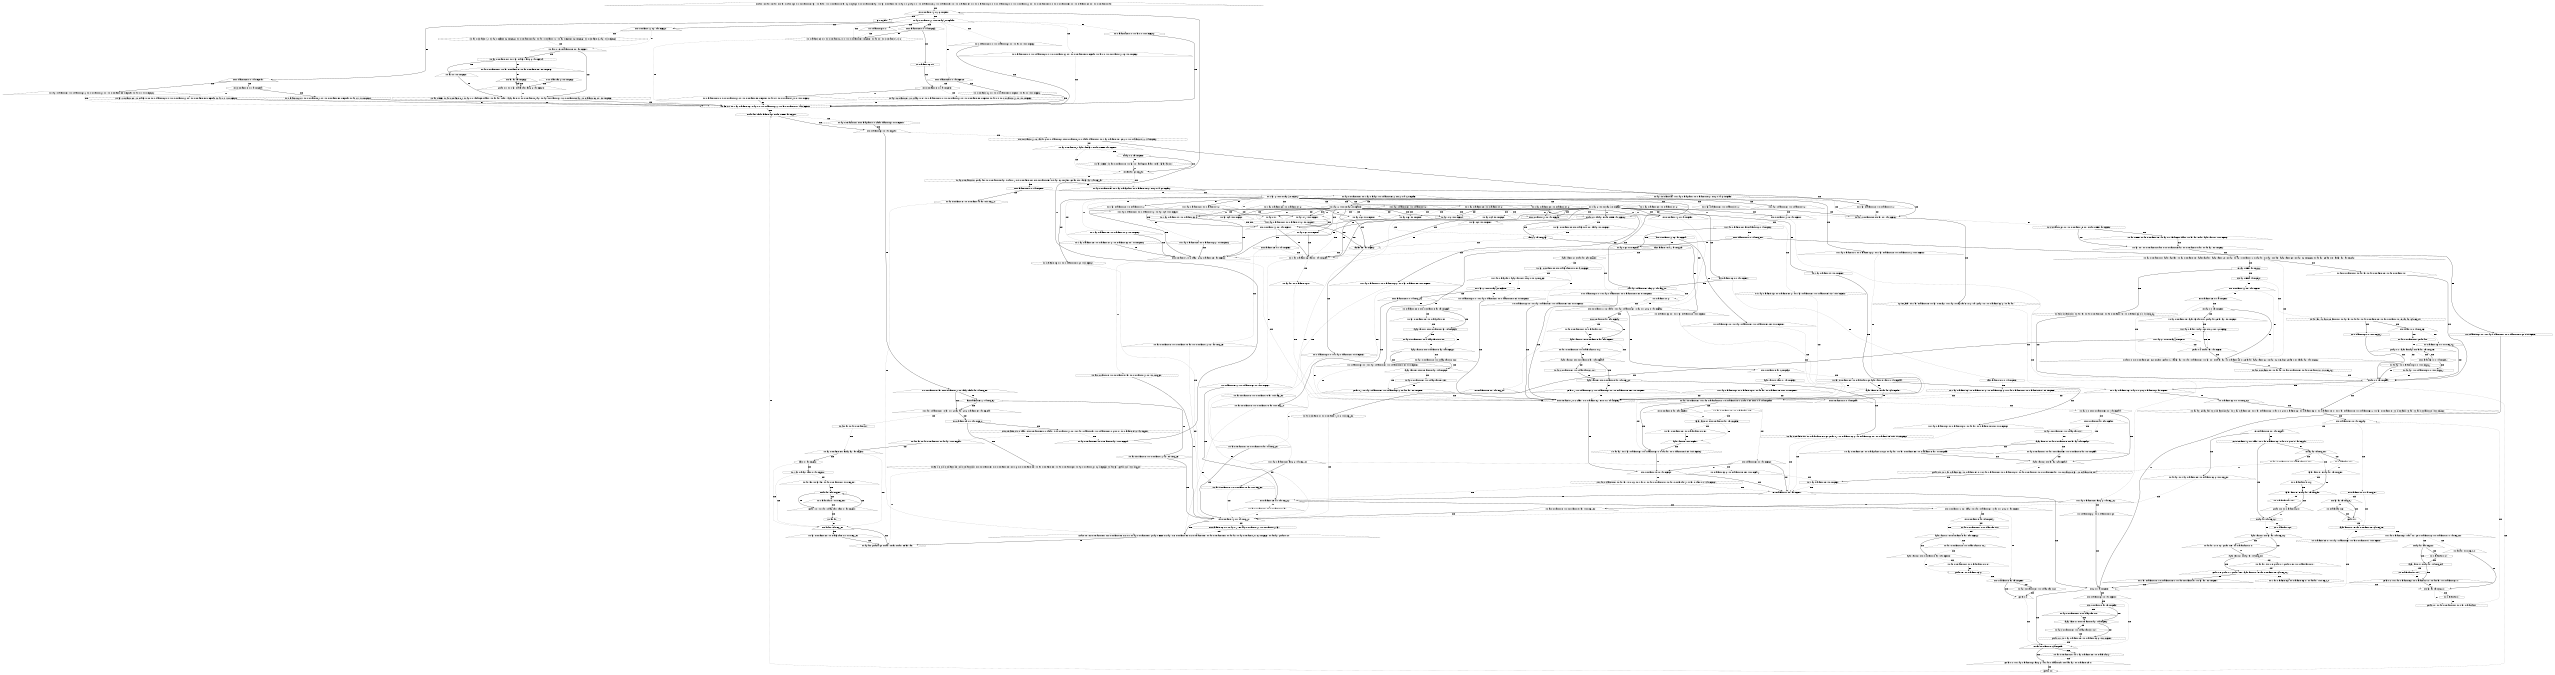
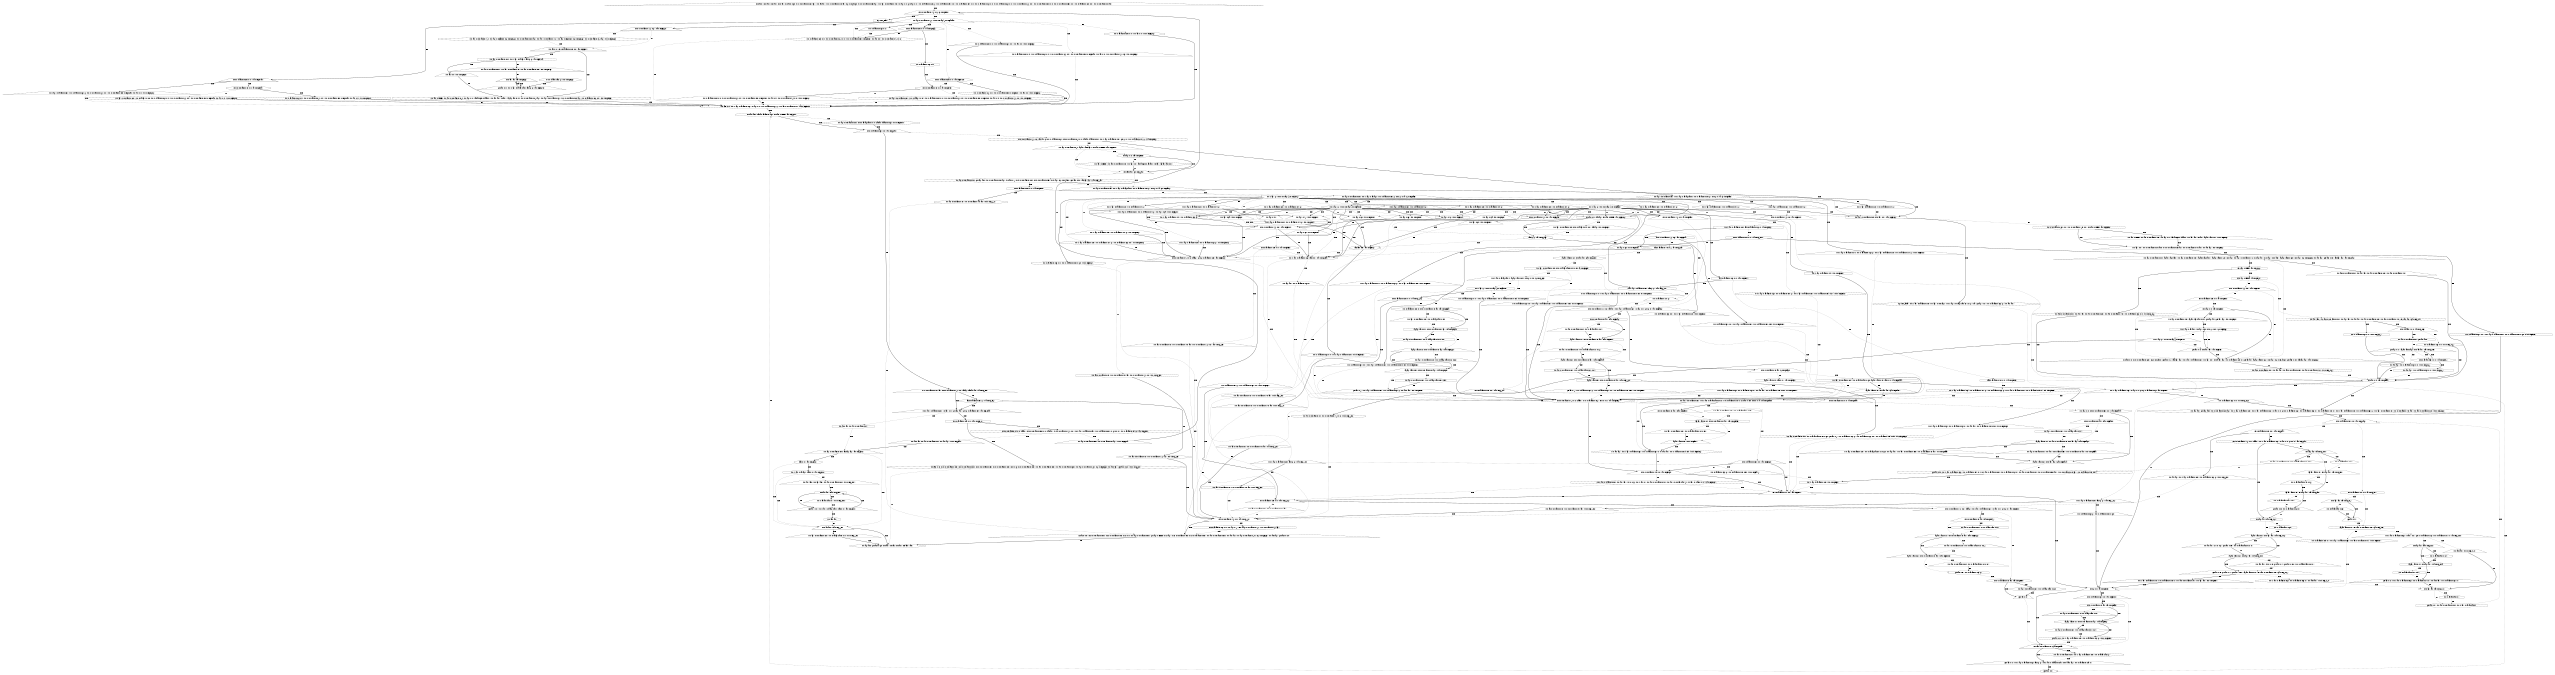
(882, 21) -> (882, 21)
(1433, 209) -> none
